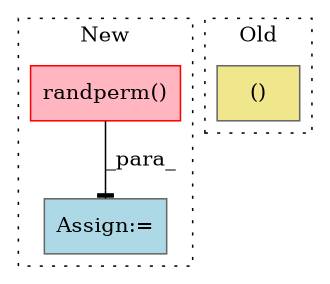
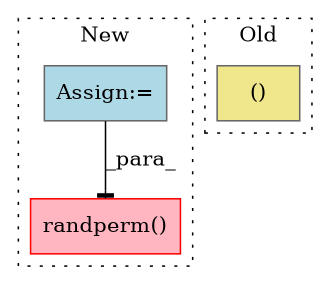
(106, 156) -> (106, 156)
